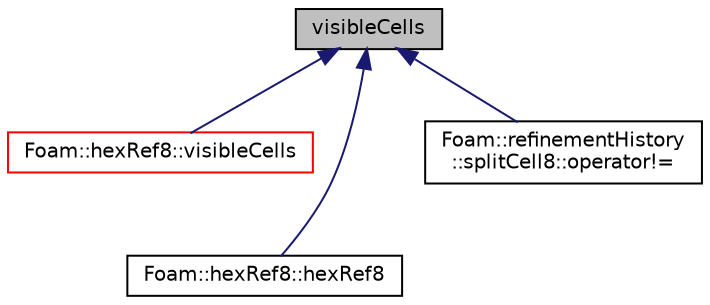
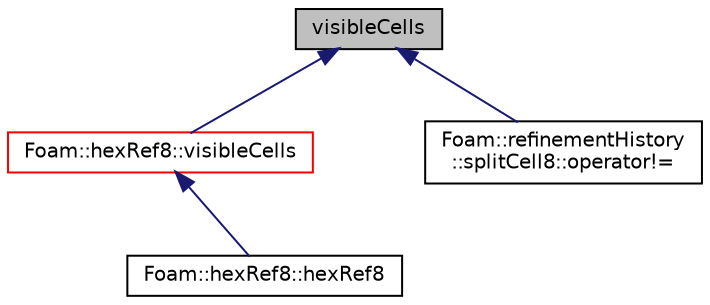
(337, 169) -> (219, 222)
